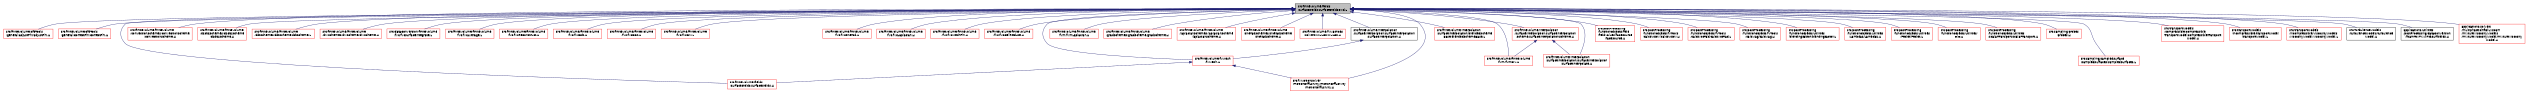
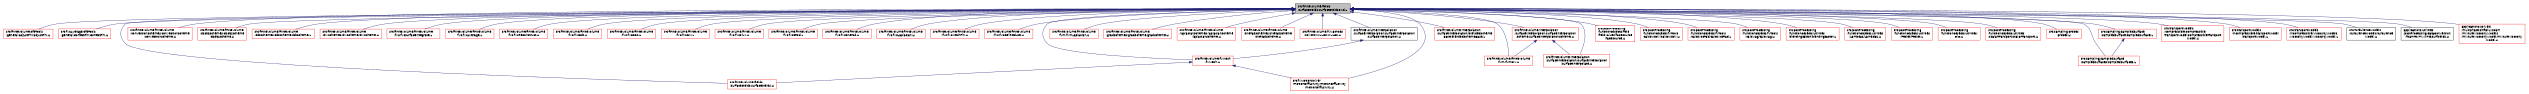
(85, 34) -> (85, 34)
(413, 34) -> (413, 34)
none -> (739, 34)
none -> (793, 34)
none -> (2127, 34)
